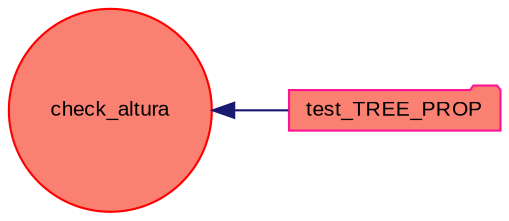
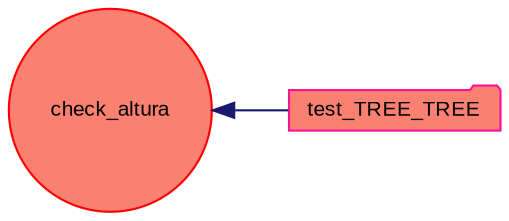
(395, 110) -> (395, 110)
